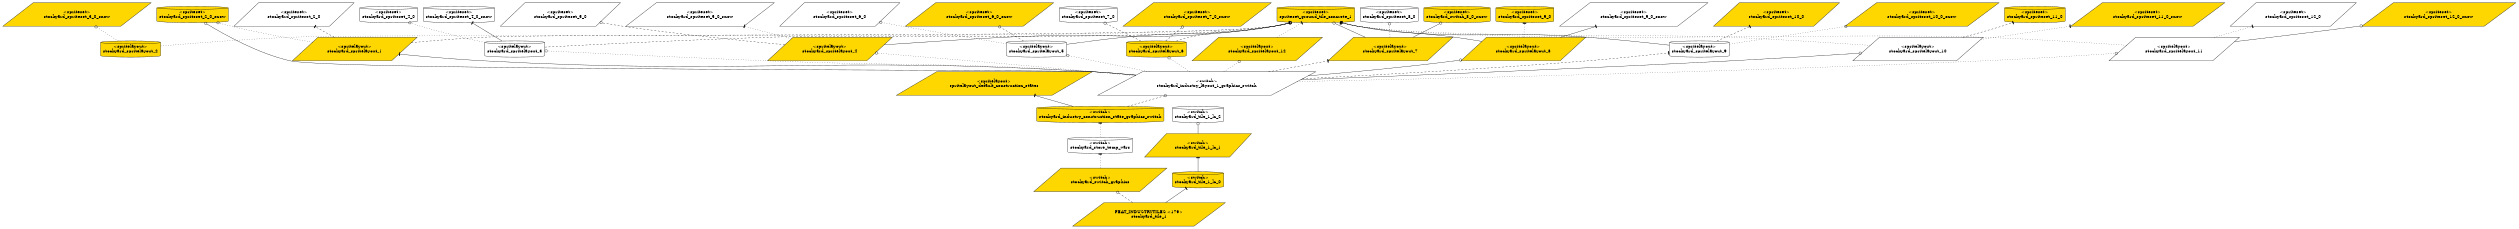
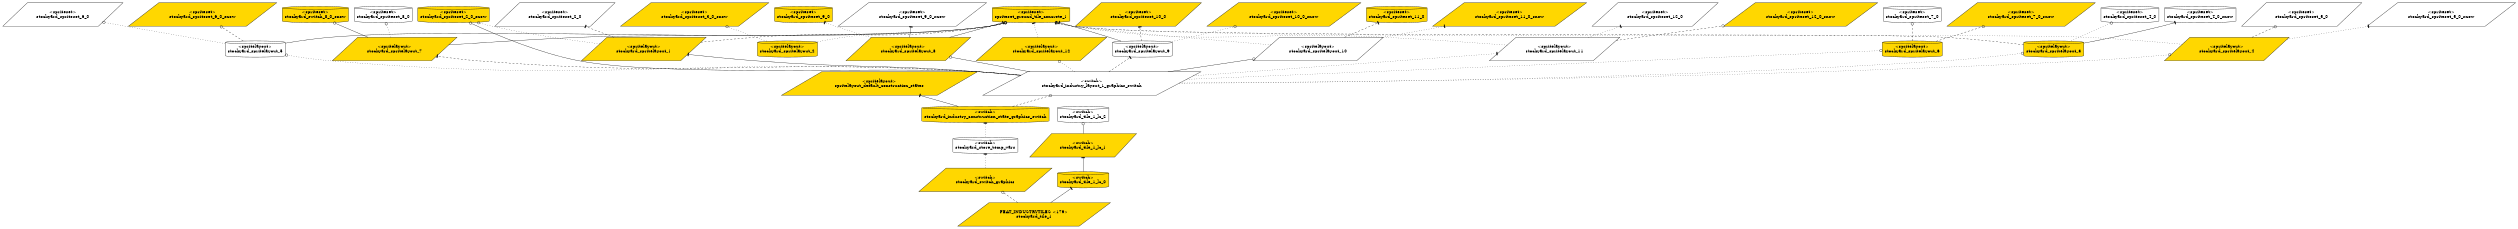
(1232, 31) -> none
(2297, 34) -> (1672, 33)
(1168, 36) -> (1620, 36)
(515, 49) -> (2054, 49)
(1706, 71) -> (1345, 65)
